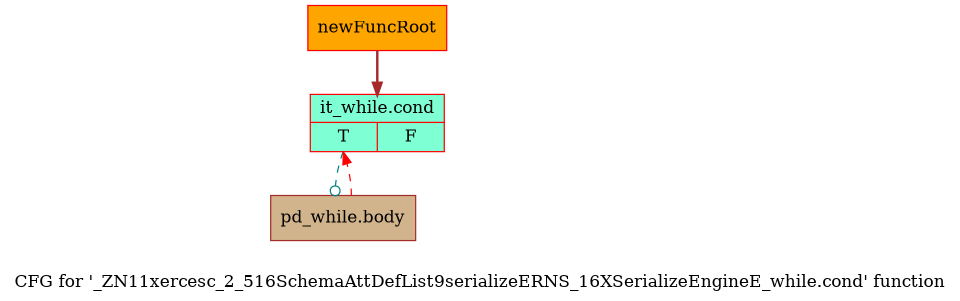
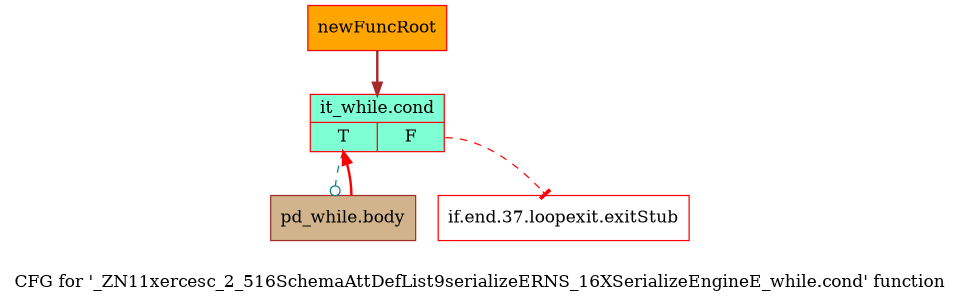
(350, 180) -> (350, 180)
none -> (564, 218)
